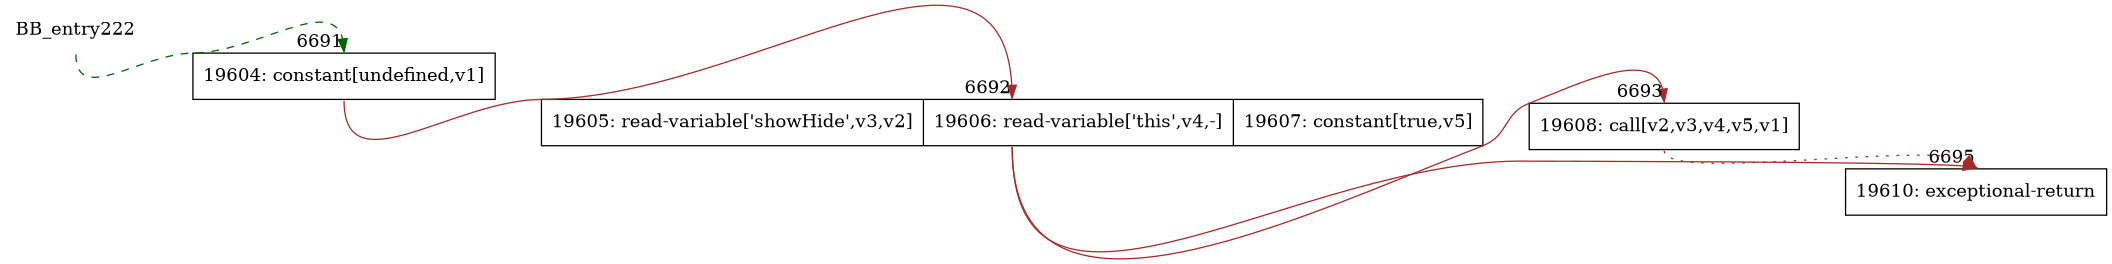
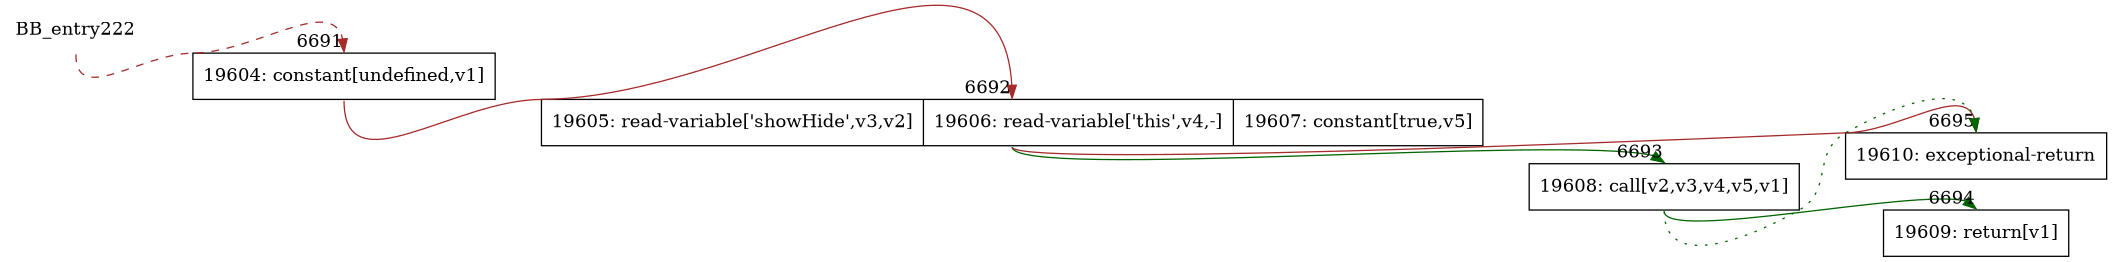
(206, 52) -> (206, 52)
(1890, 156) -> (1820, 180)
(1322, 209) -> (1332, 155)
none -> (1976, 233)
